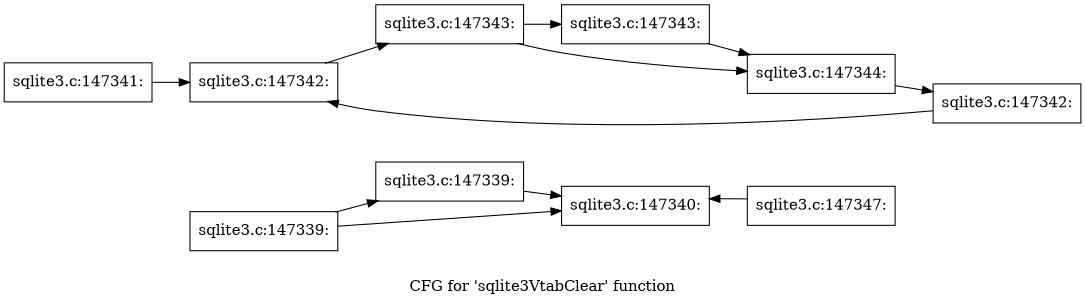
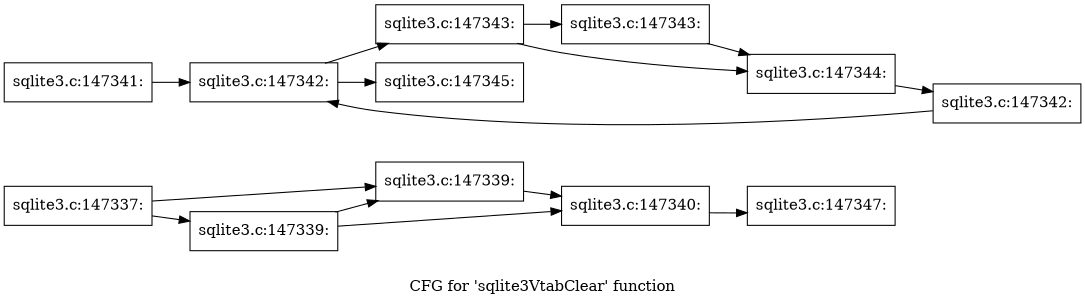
none -> (450, 82)
(734, 199) -> (723, 213)
none -> (78, 206)
